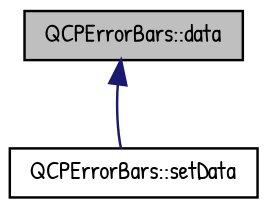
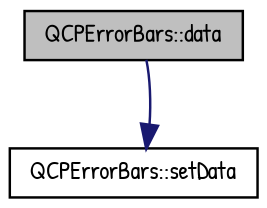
(117, 117) -> (150, 92)
